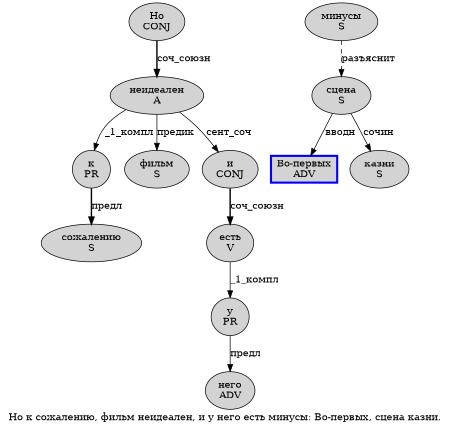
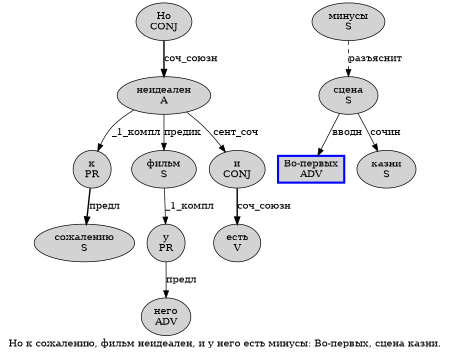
(230, 276) -> (165, 202)
